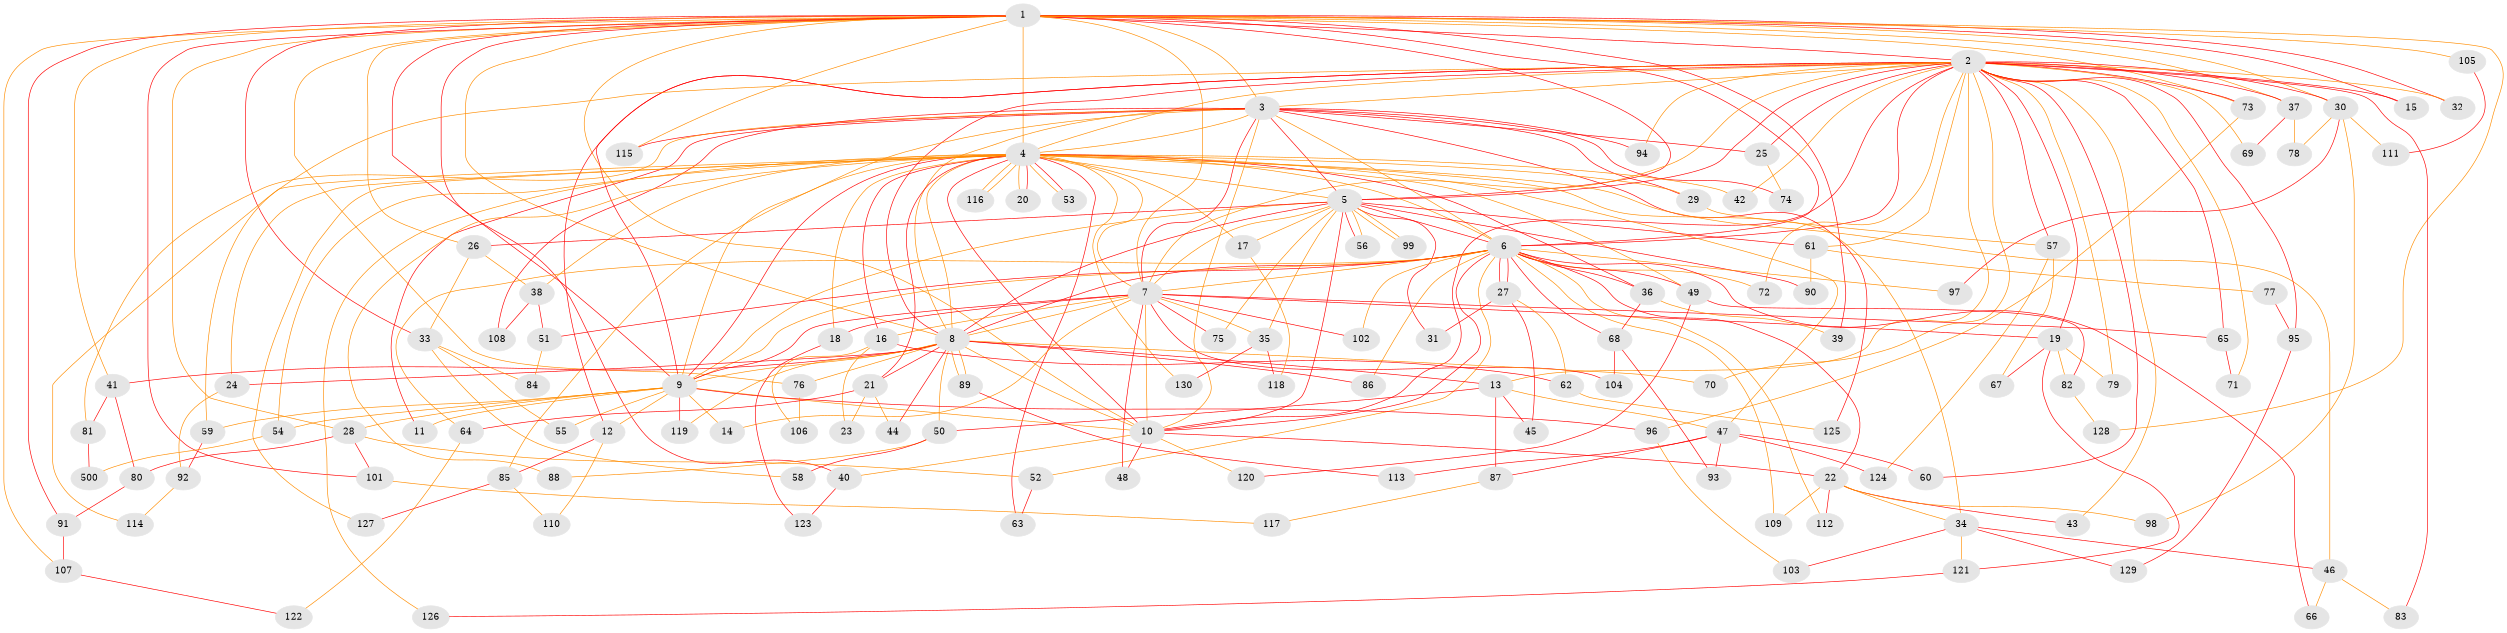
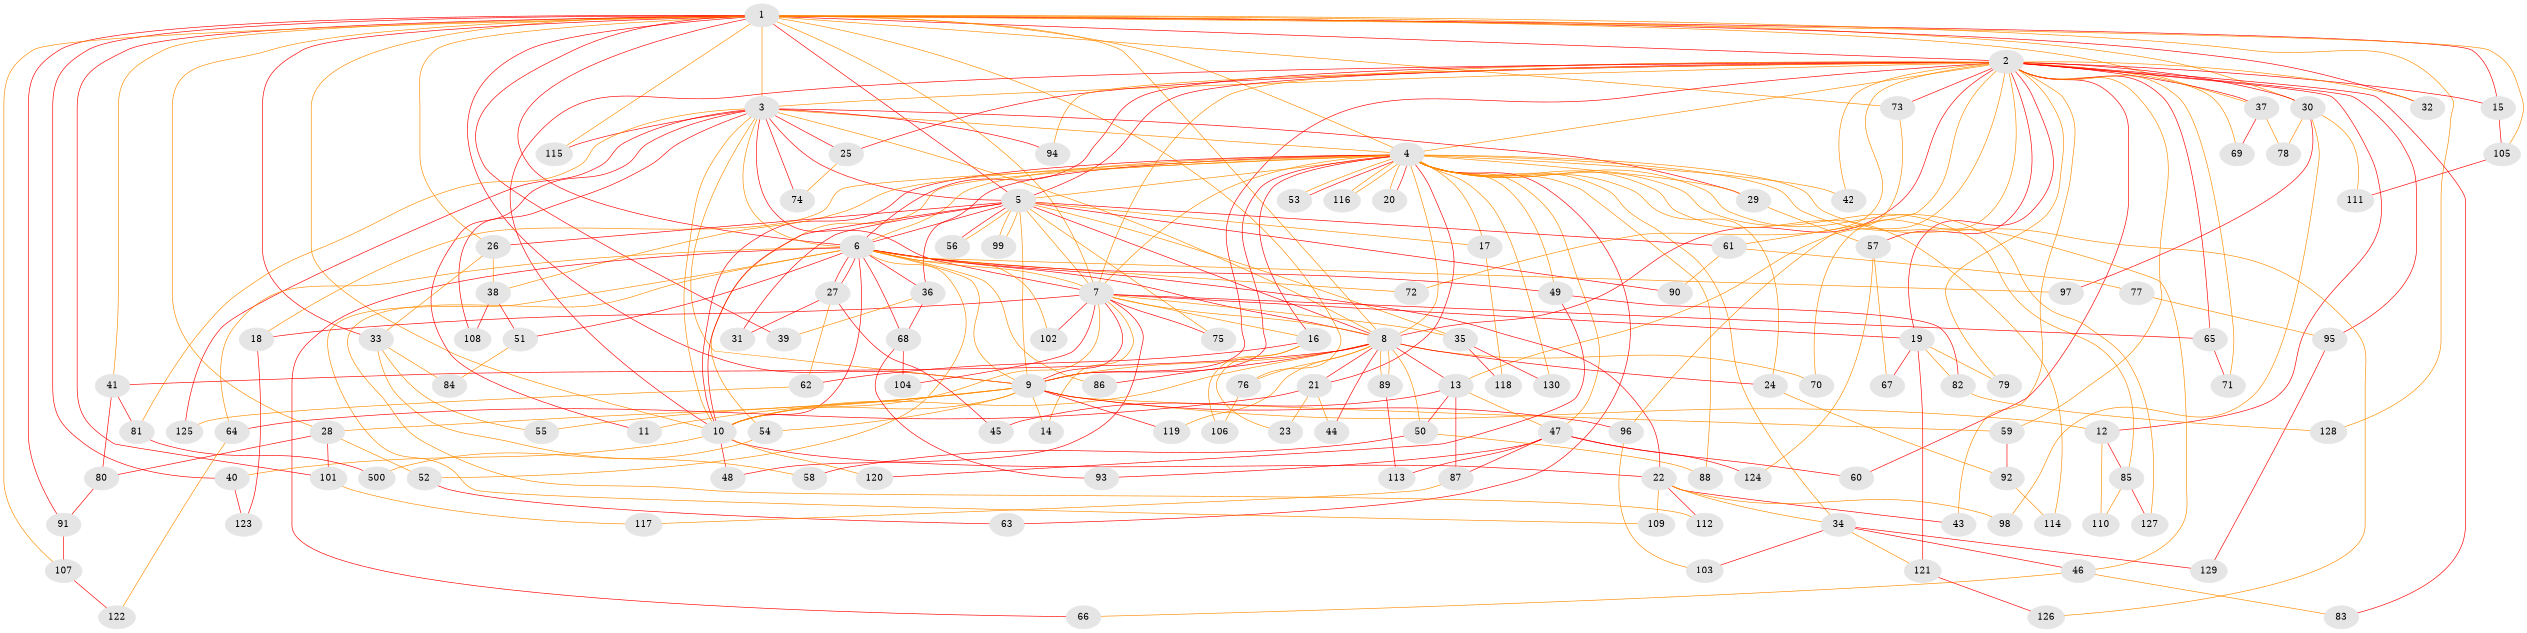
none -> (2500, 131)
(2282, 316) -> (2237, 317)
